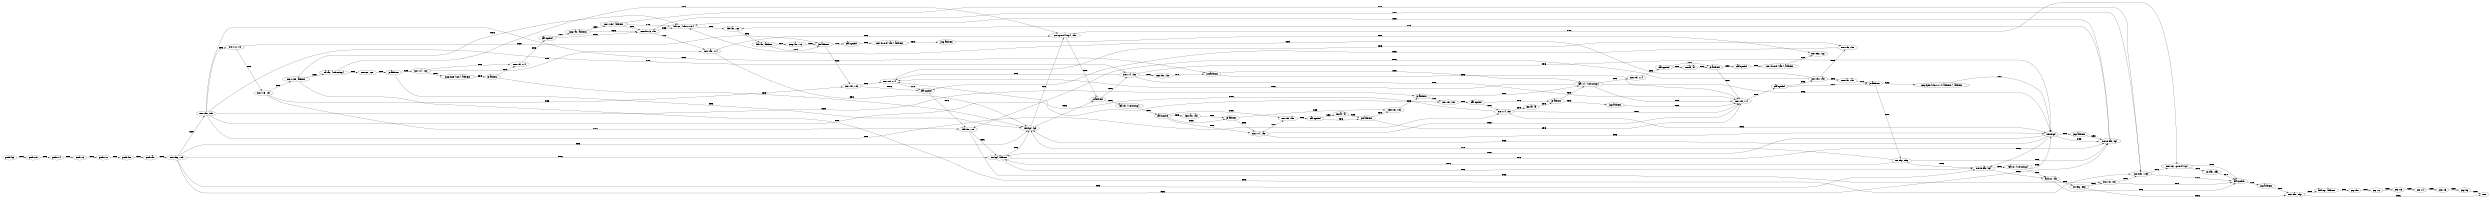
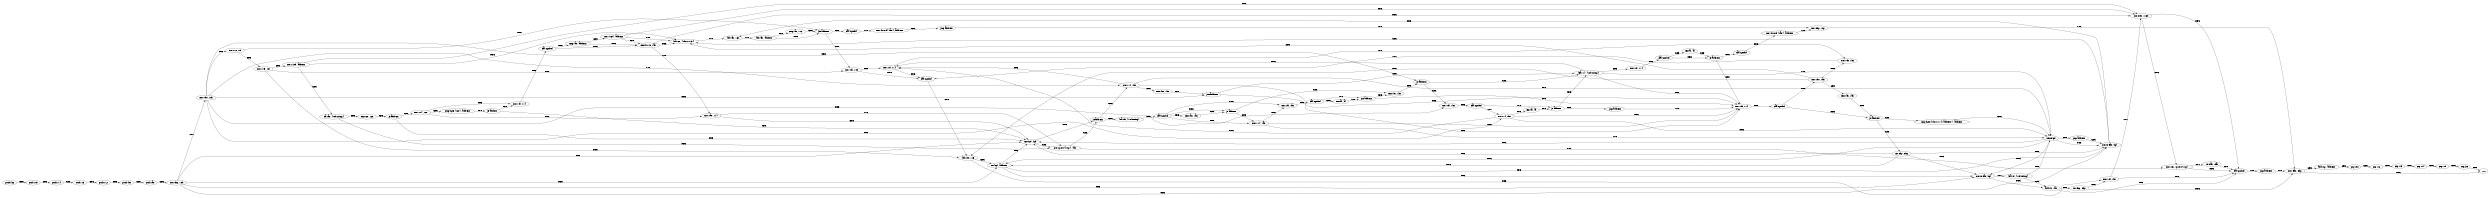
none -> (2119, 27)
(2464, 190) -> (2464, 167)
